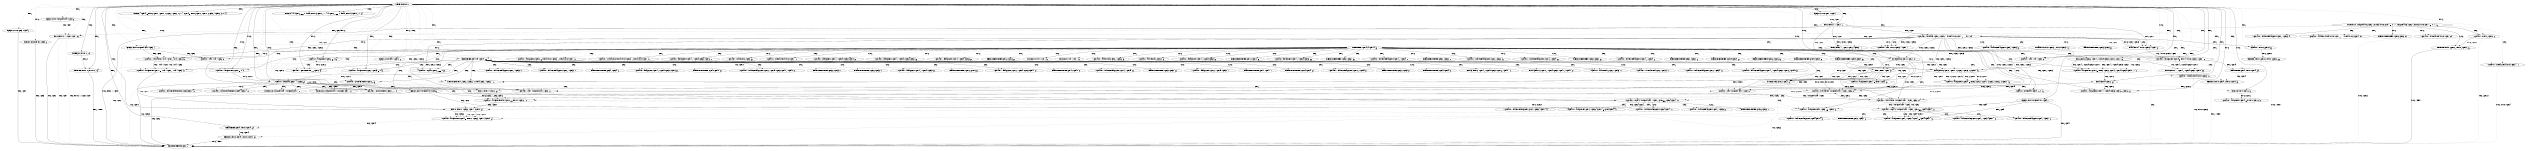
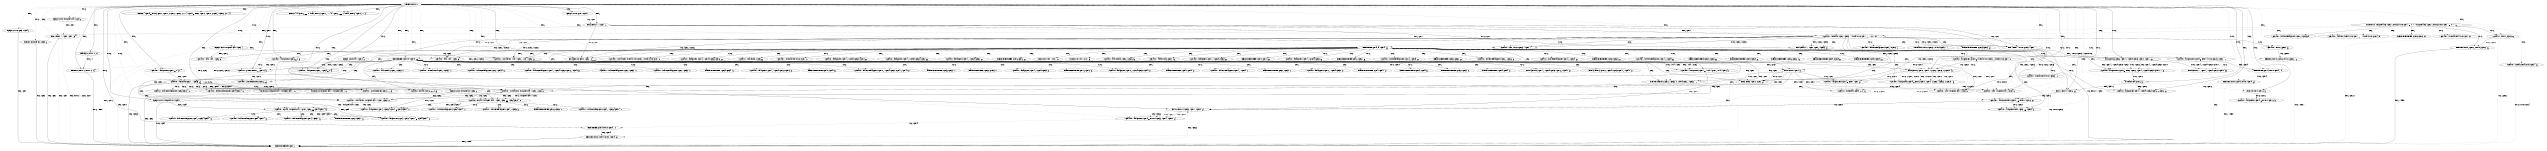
(1348, 71) -> none
(287, 74) -> (332, 89)
